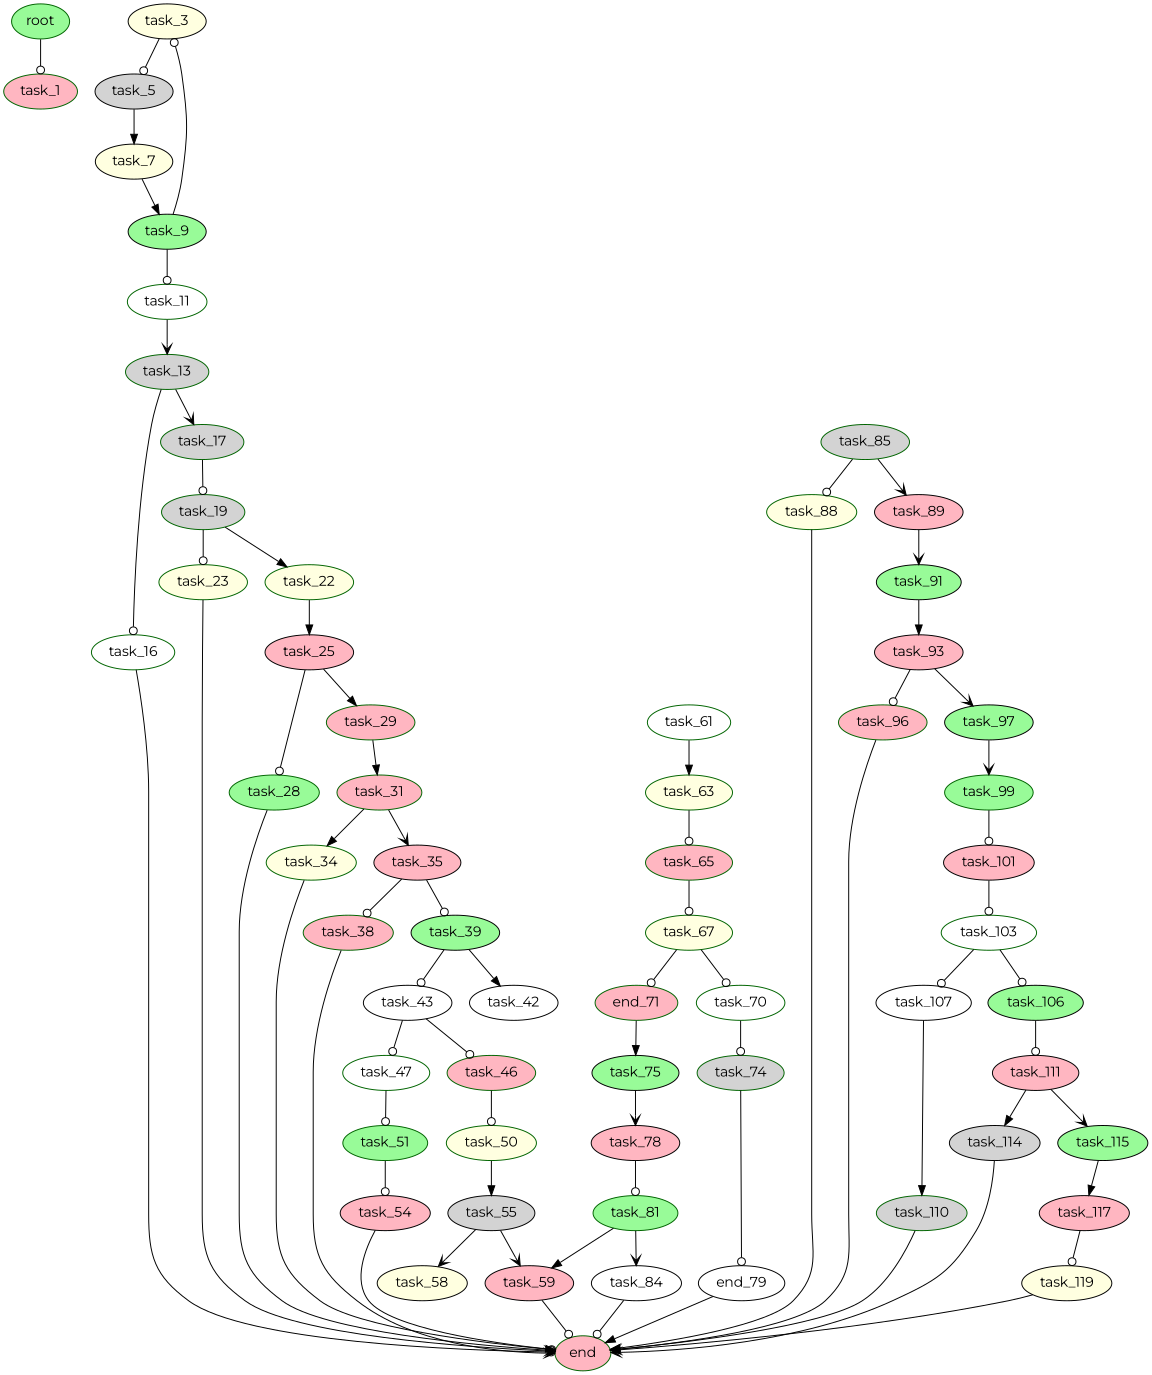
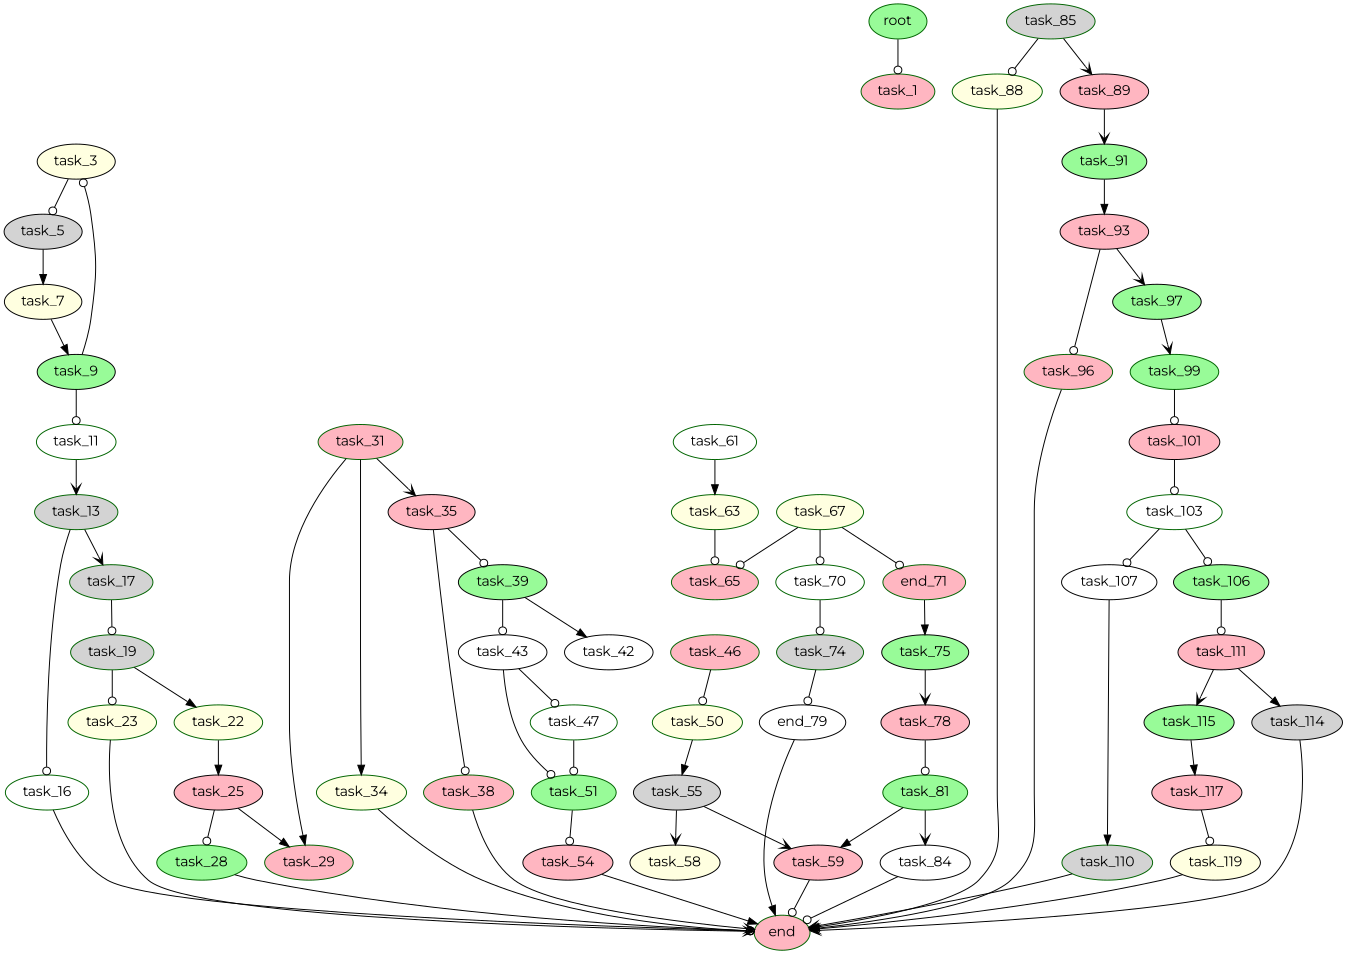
(374, 753) -> (289, 640)
(689, 894) -> (771, 545)
(446, 1035) -> (515, 726)
